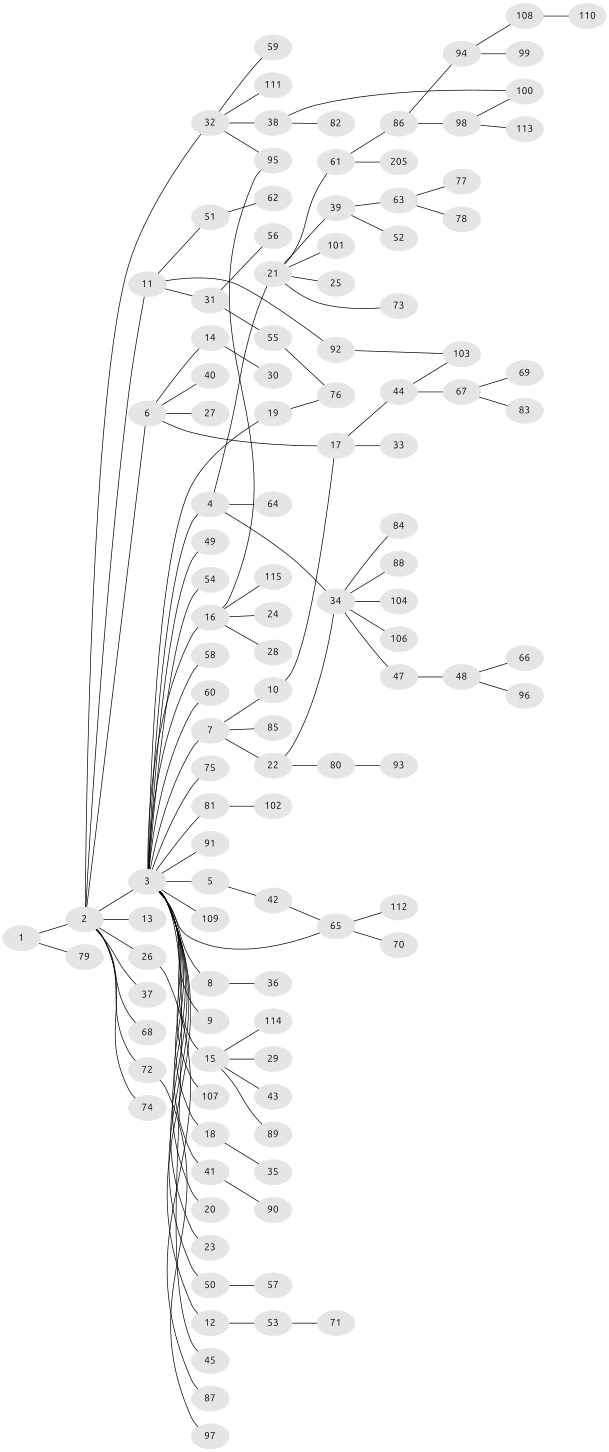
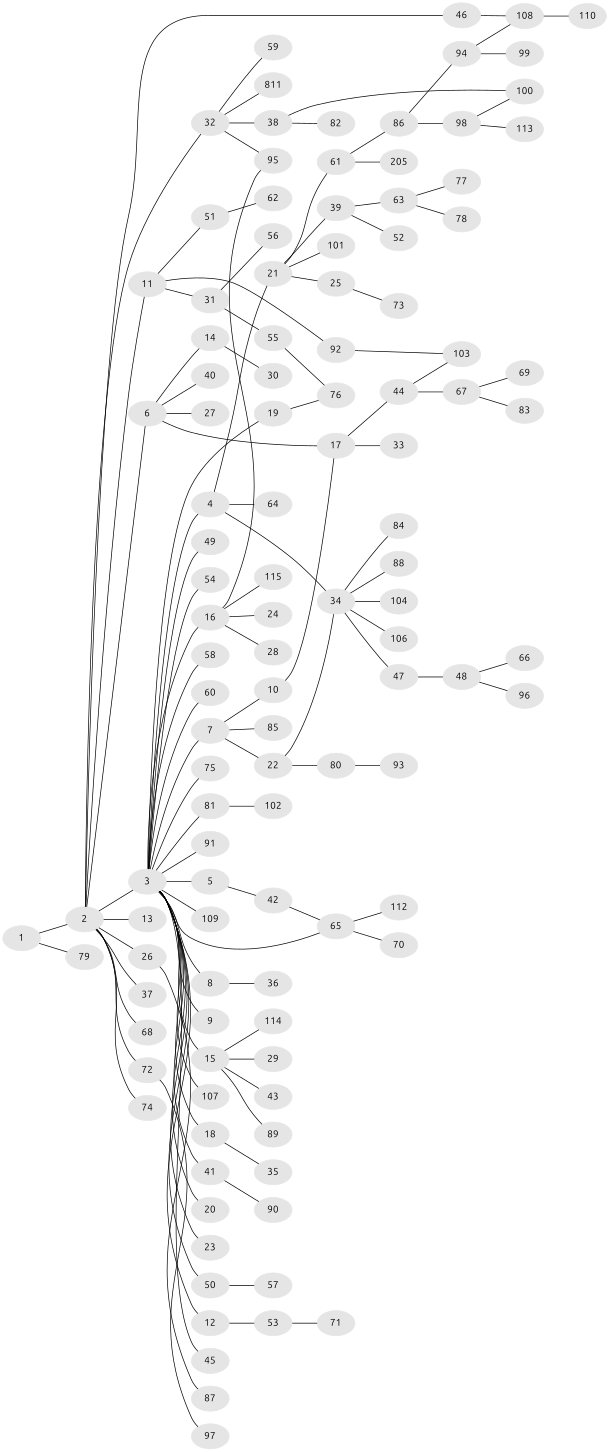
none -> (462, 15)
(273, 85) -> (273, 85)
(330, 306) -> (368, 295)
